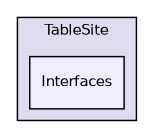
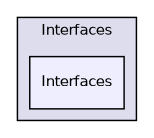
(77, 31) -> (77, 31)
